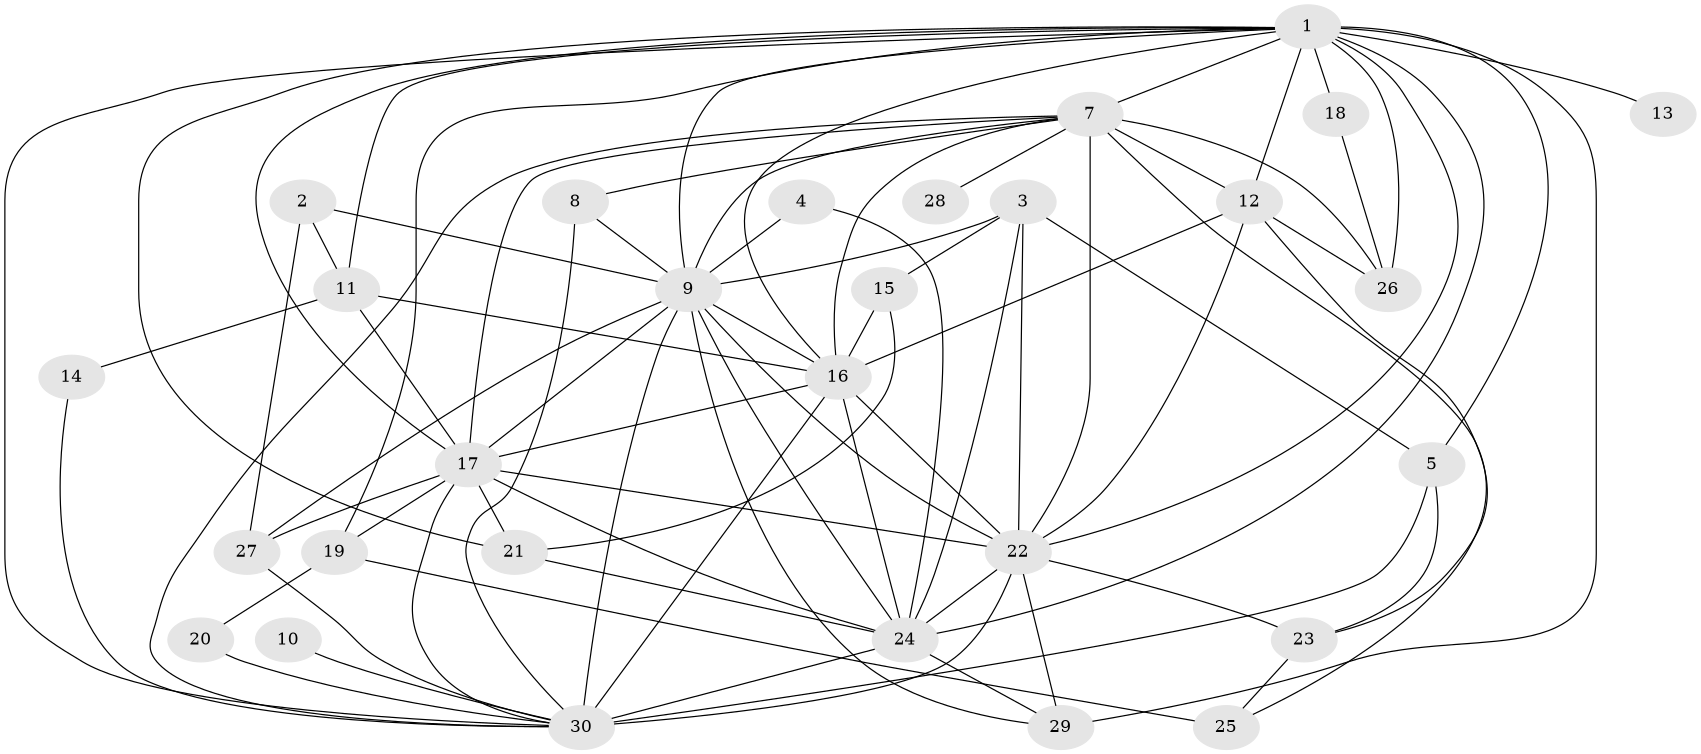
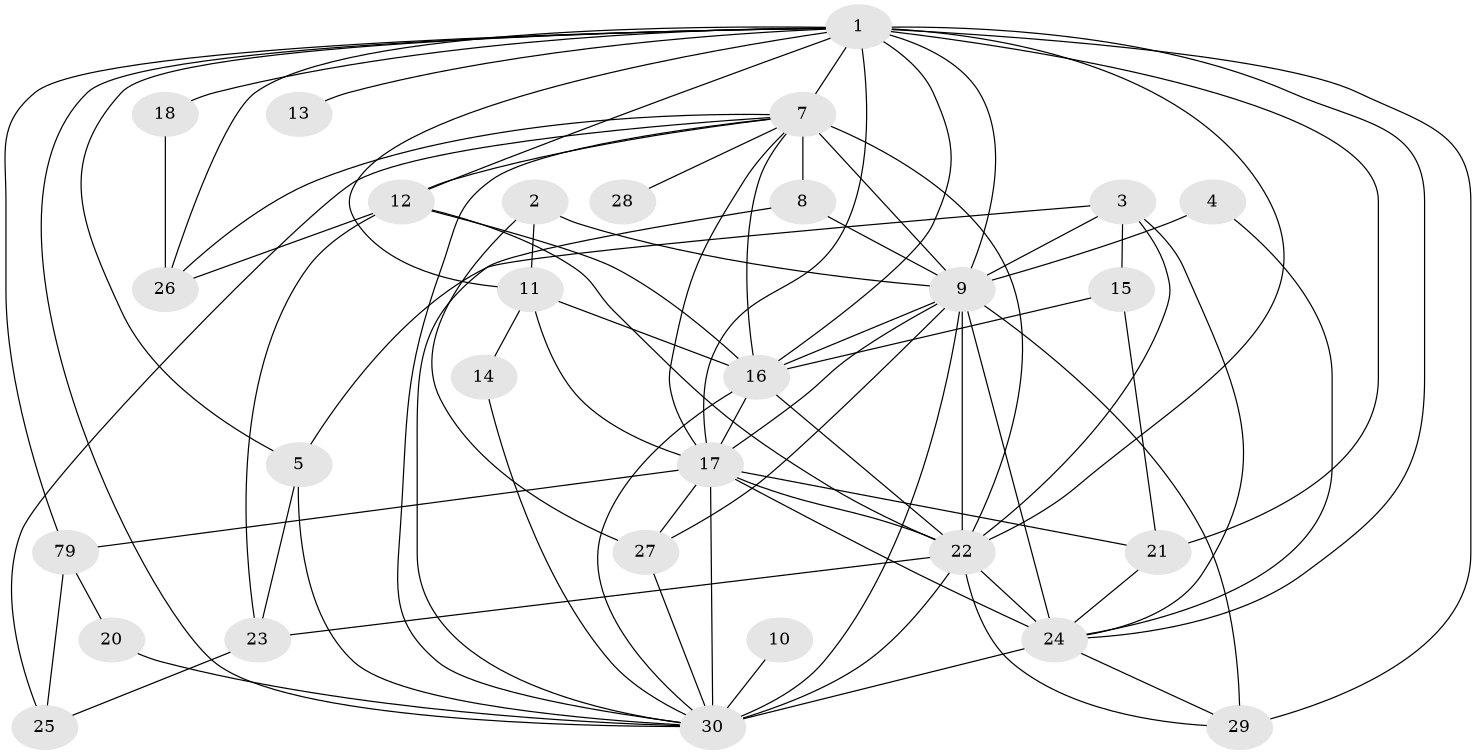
(871, 508) -> none
(335, 552) -> (66, 552)
